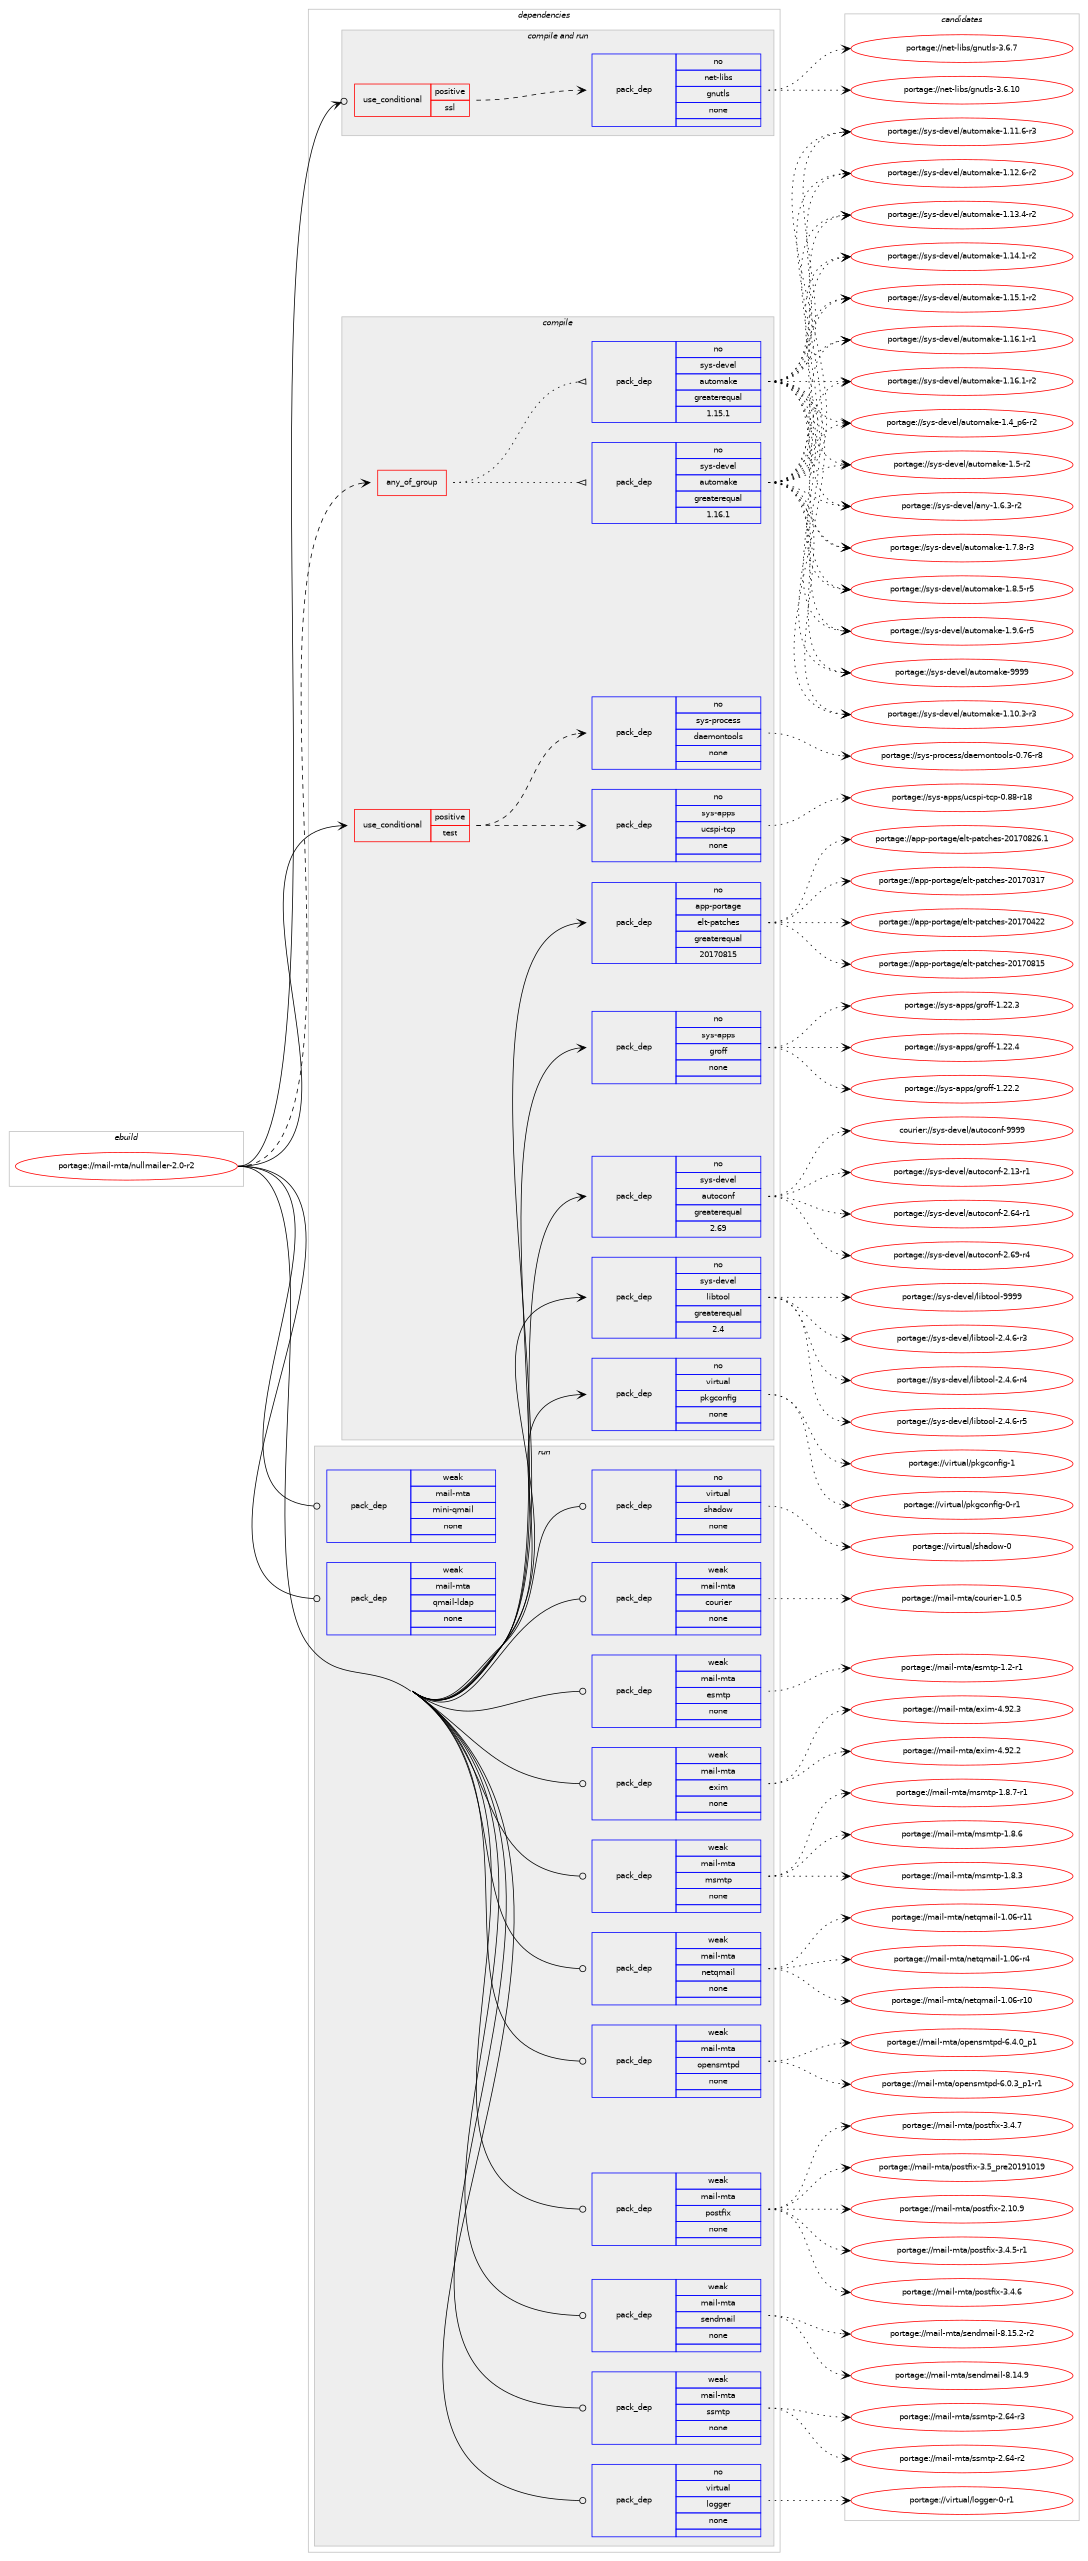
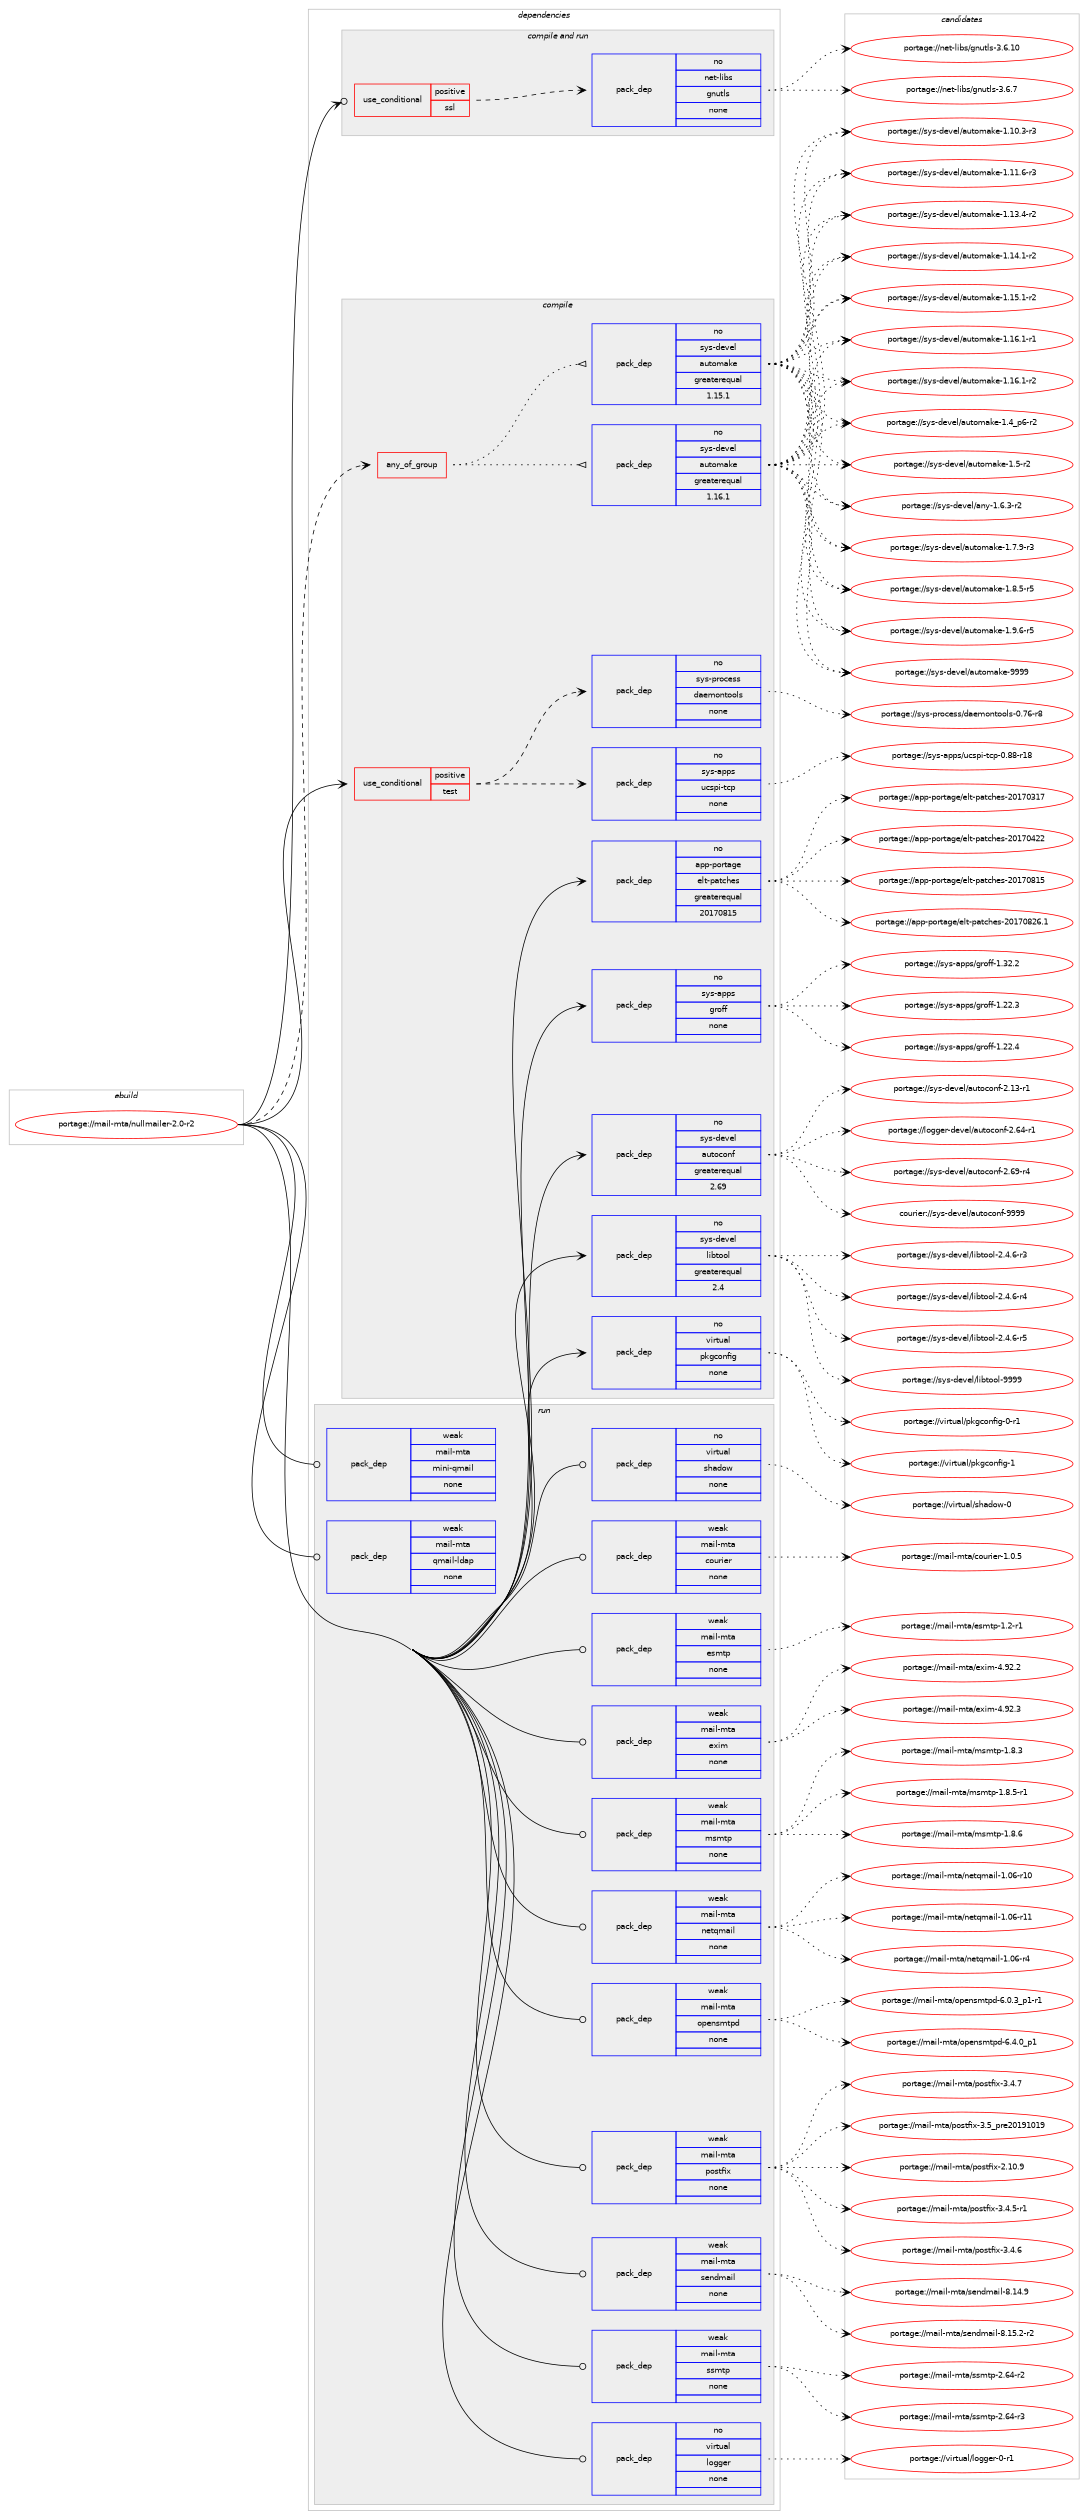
(962, 173) -> none
(962, 548) -> (962, 548)
(962, 1089) -> (962, 964)
(962, 1214) -> (962, 1131)
(962, 1793) -> (962, 1793)
